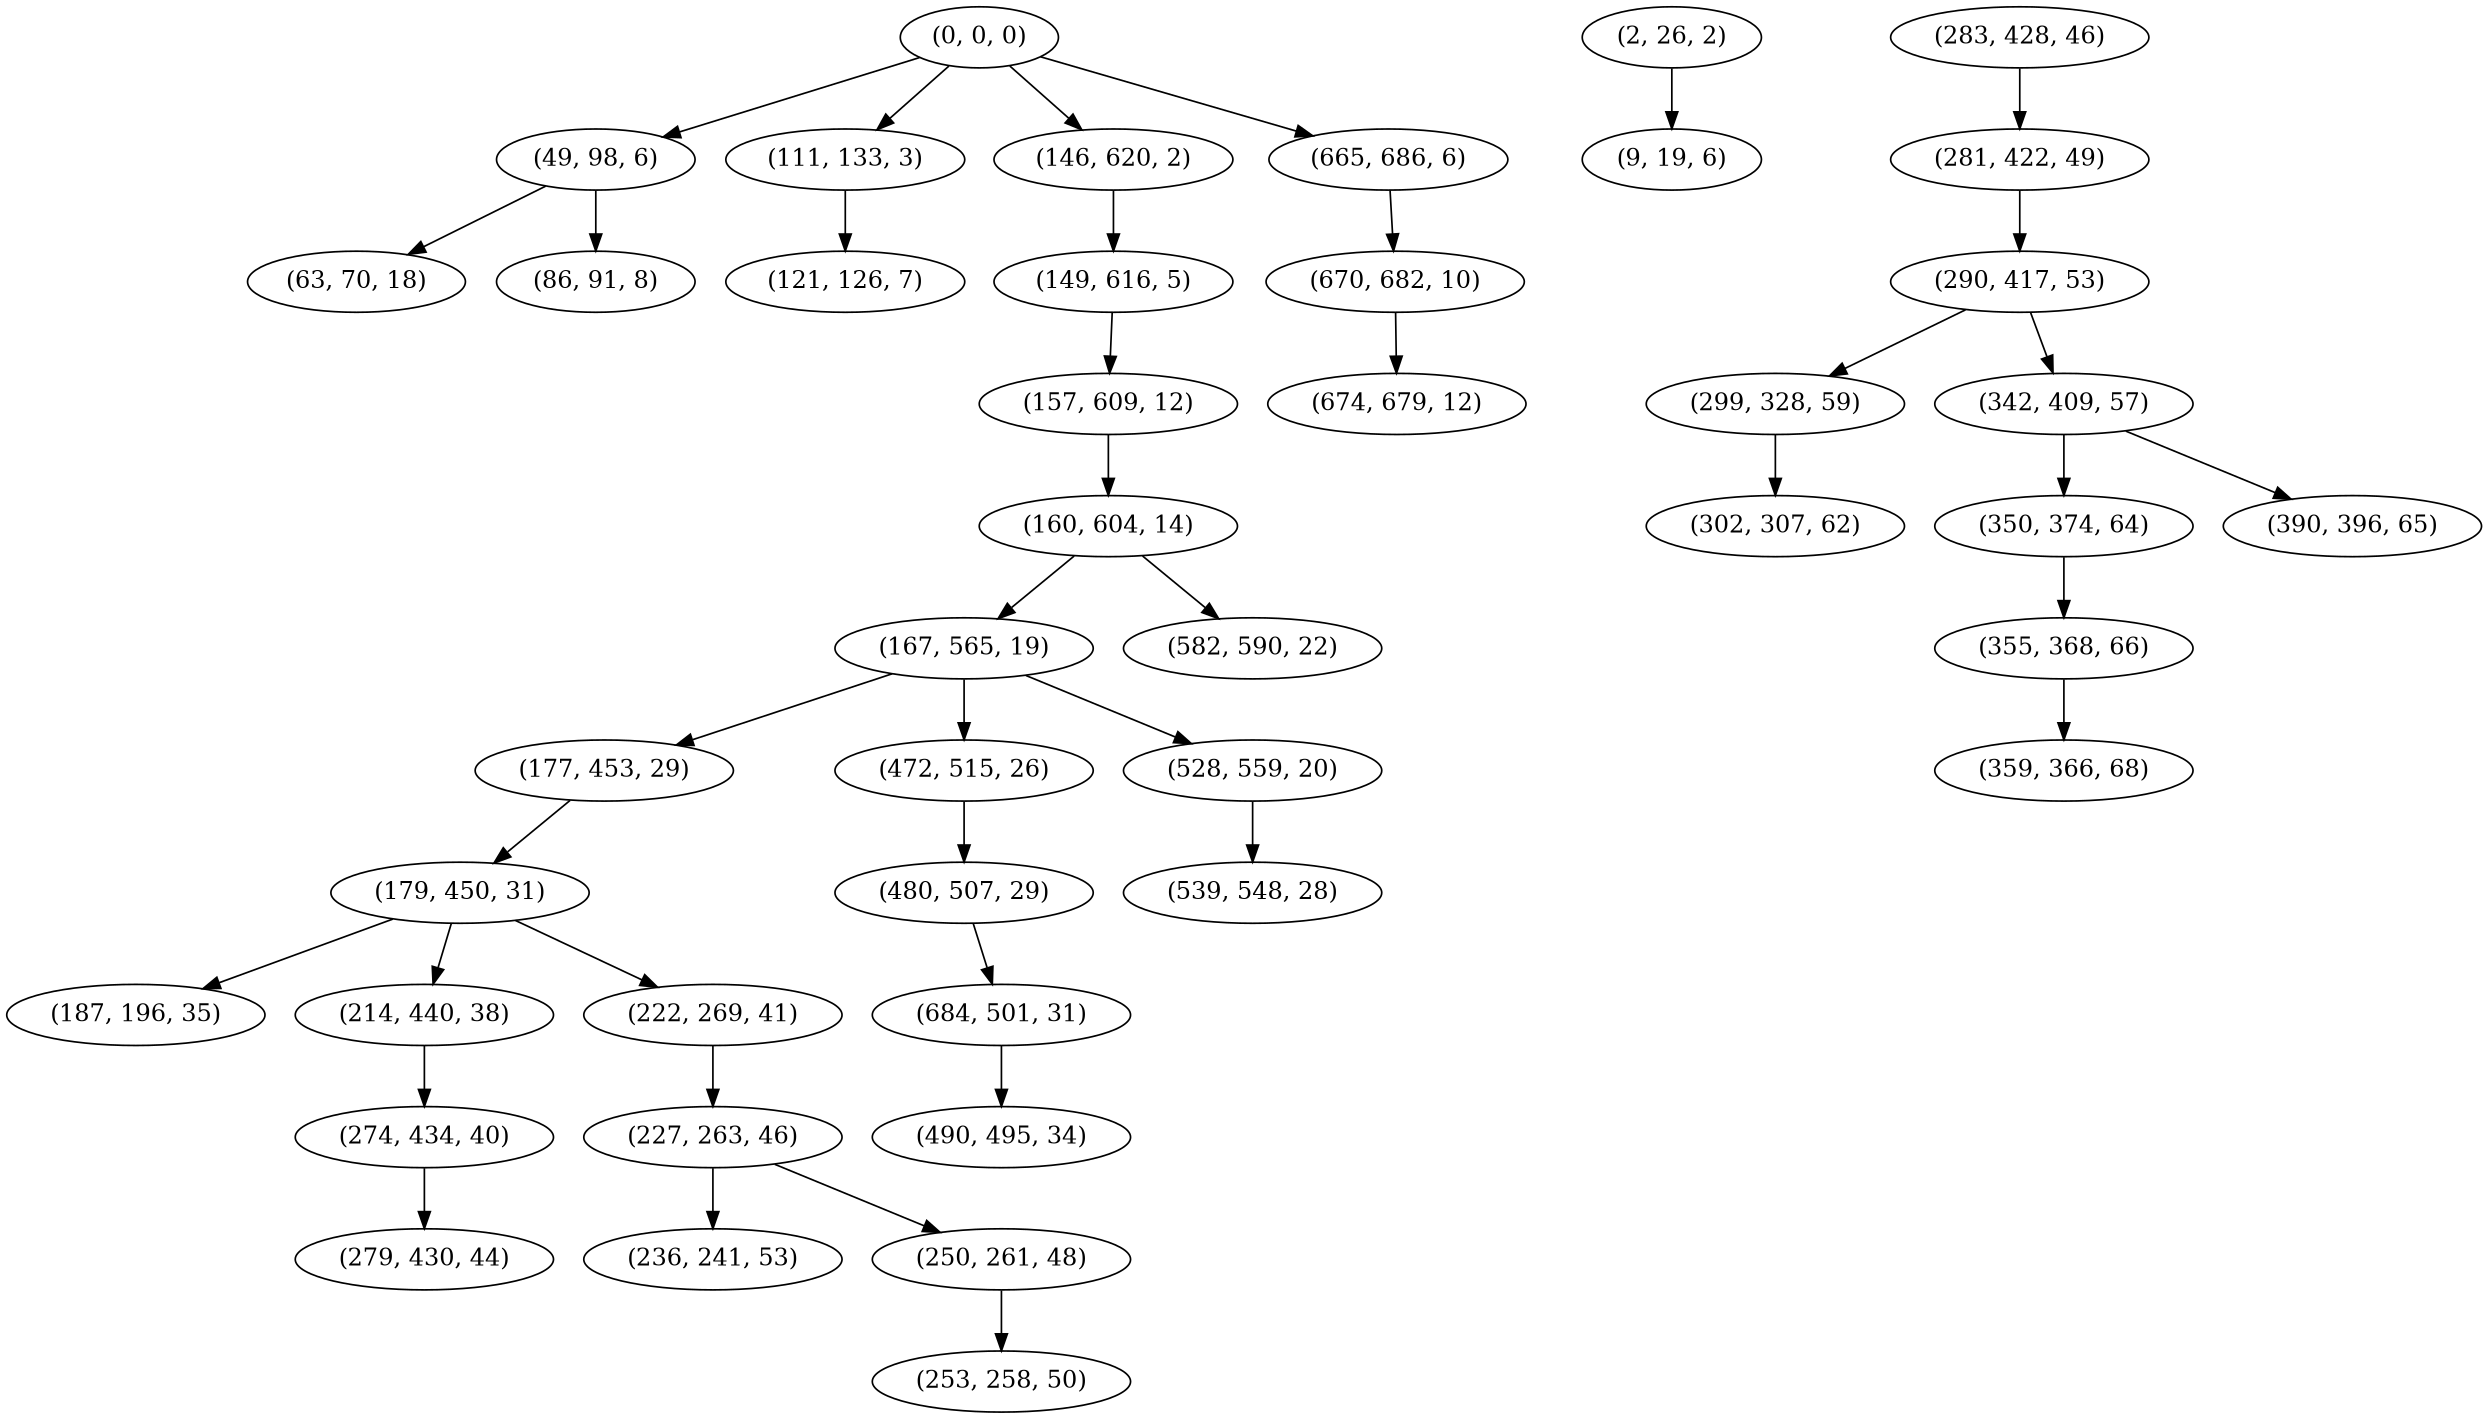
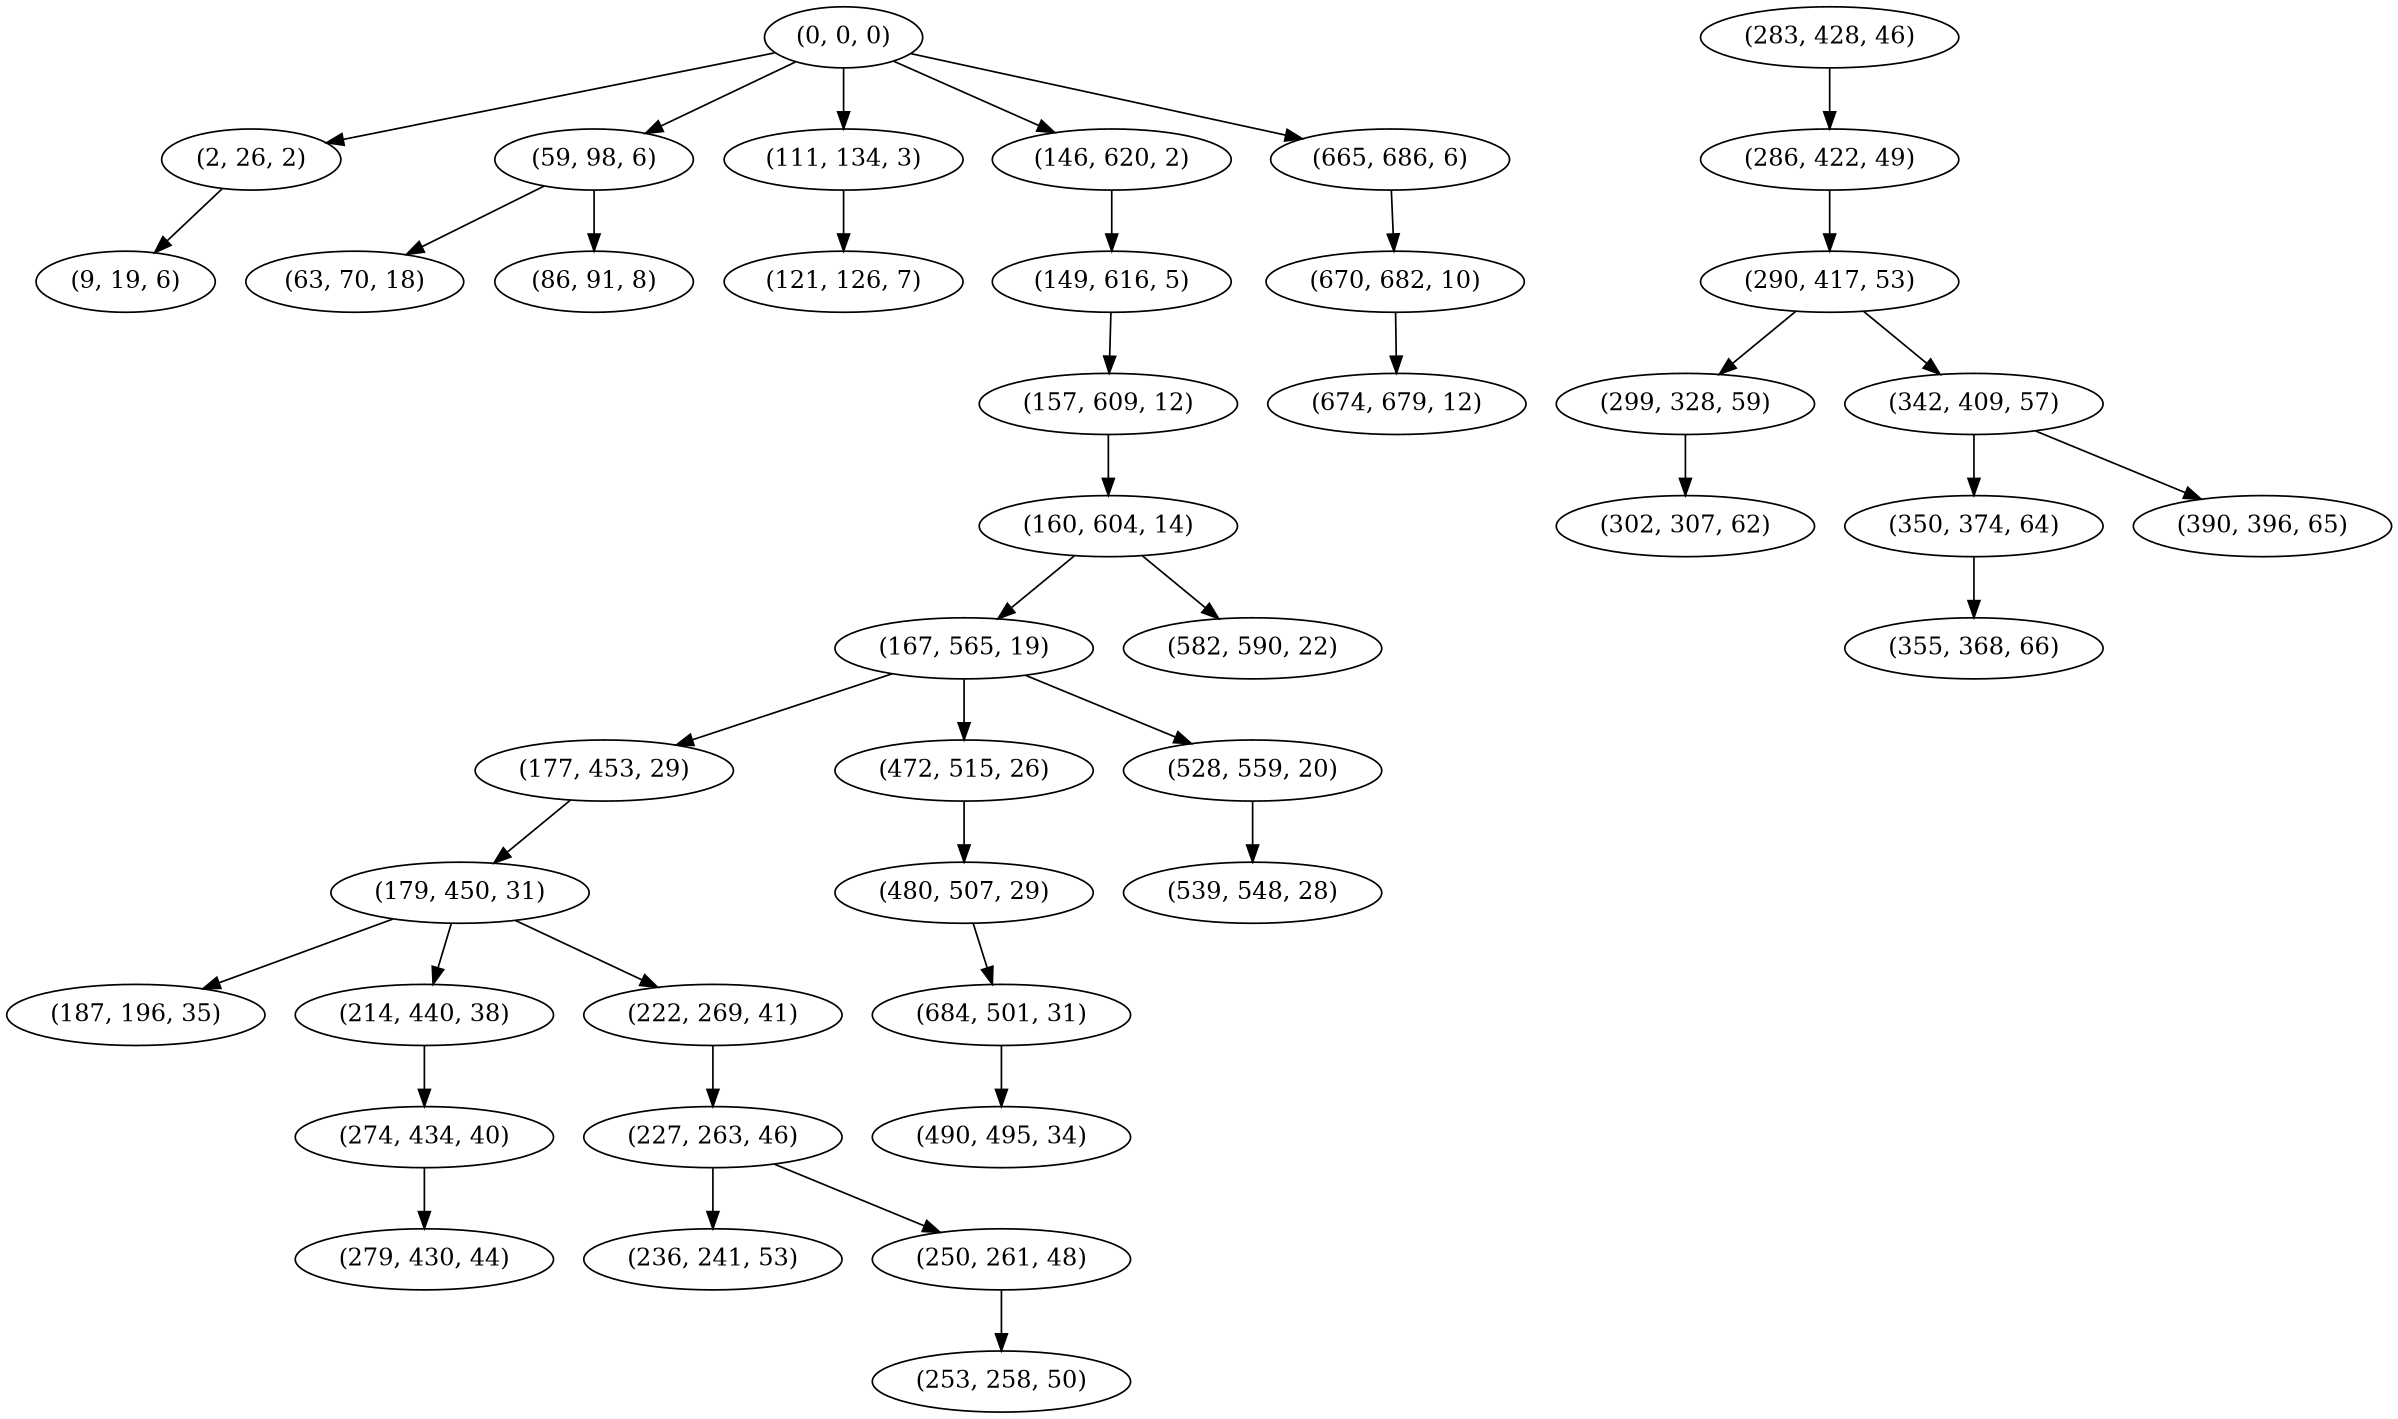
none -> (559, 96)
(596, 160) -> (594, 160)
(845, 160) -> (844, 160)
(2020, 160) -> (1830, 160)
(2064, 771) -> none
